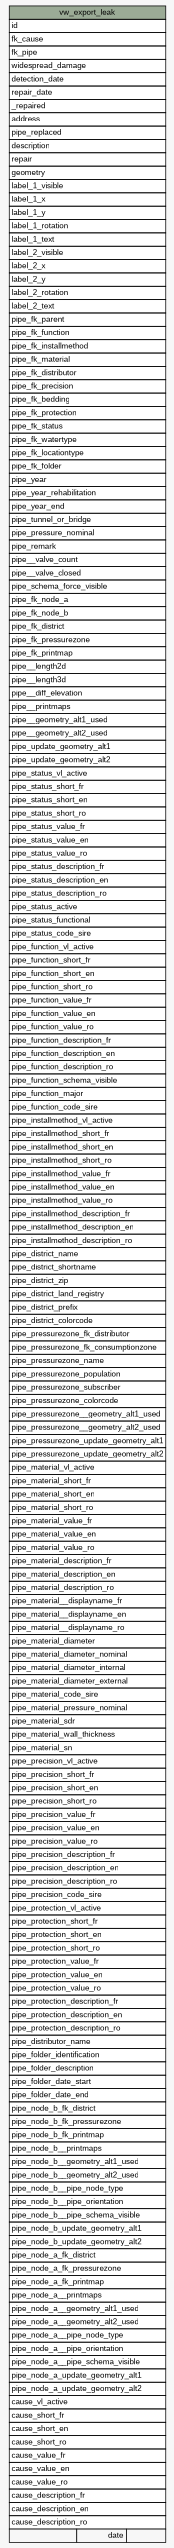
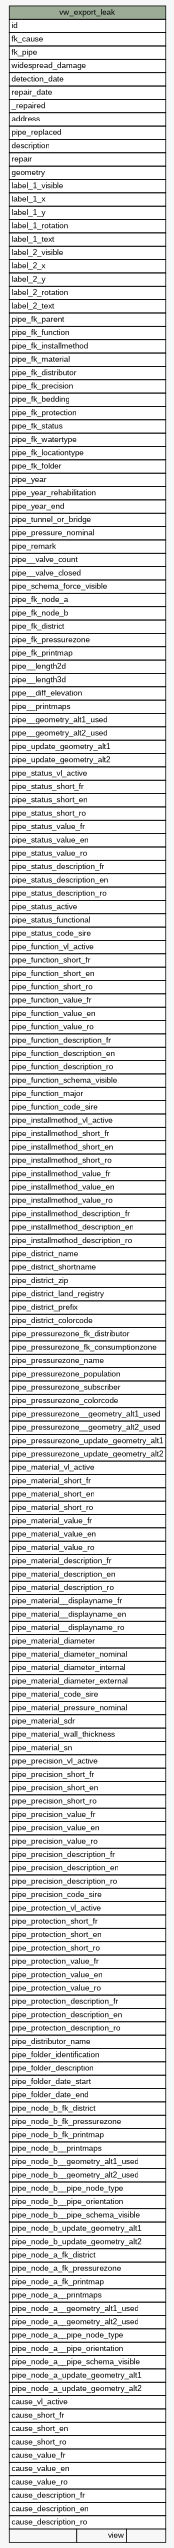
(116, 2535) -> (116, 2535)
